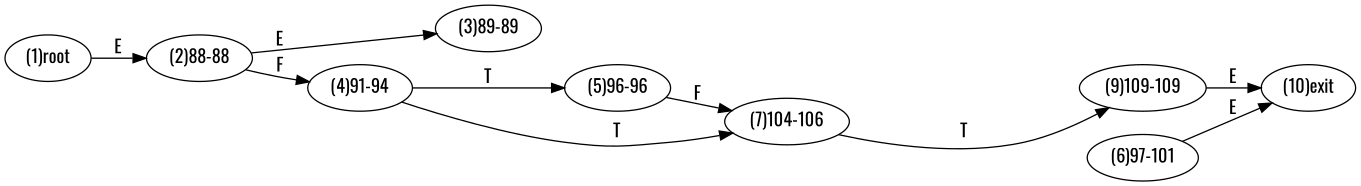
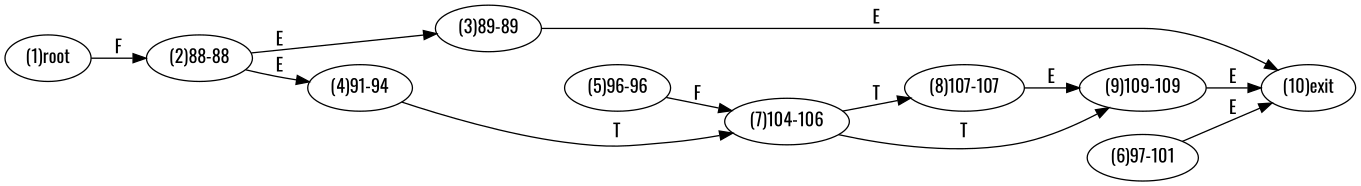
none -> (907, 28)
(119, 48) -> (119, 48)
(280, 67) -> (280, 67)
(482, 88) -> none
none -> (964, 88)
